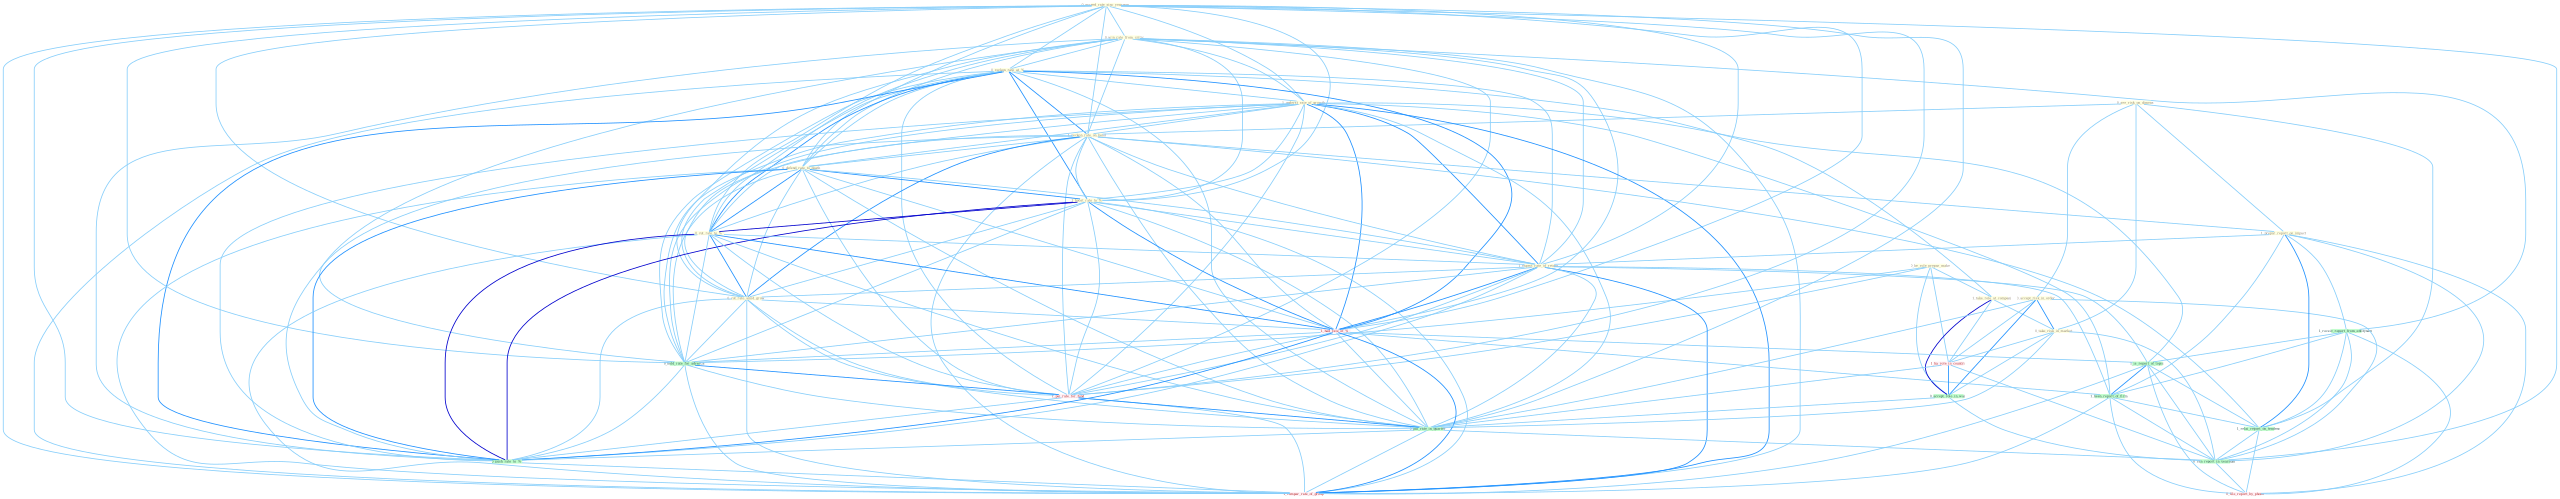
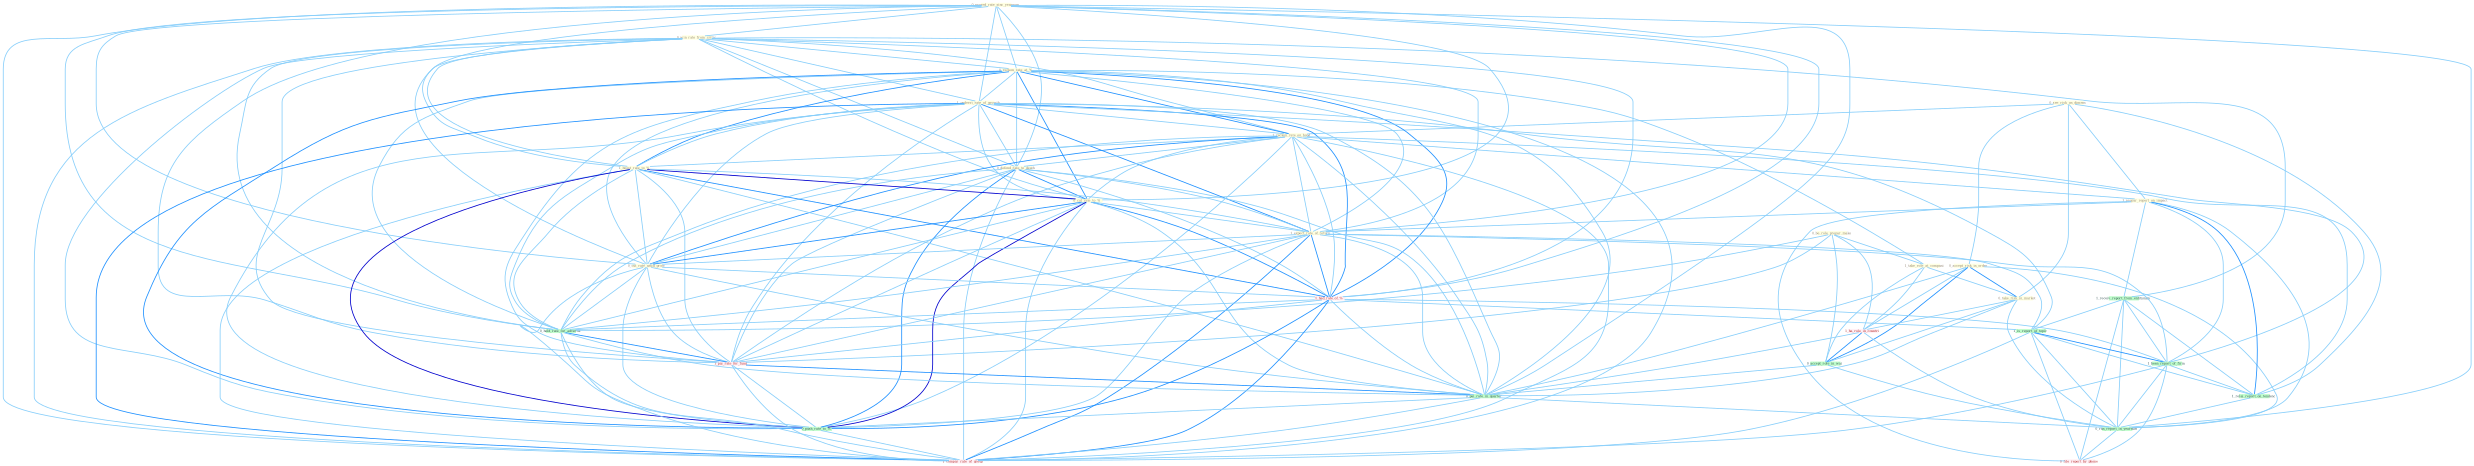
(1098, 64) -> none
(42, 66) -> none
(945, 184) -> none
(1938, 344) -> (1865, 306)
(2252, 466) -> none
